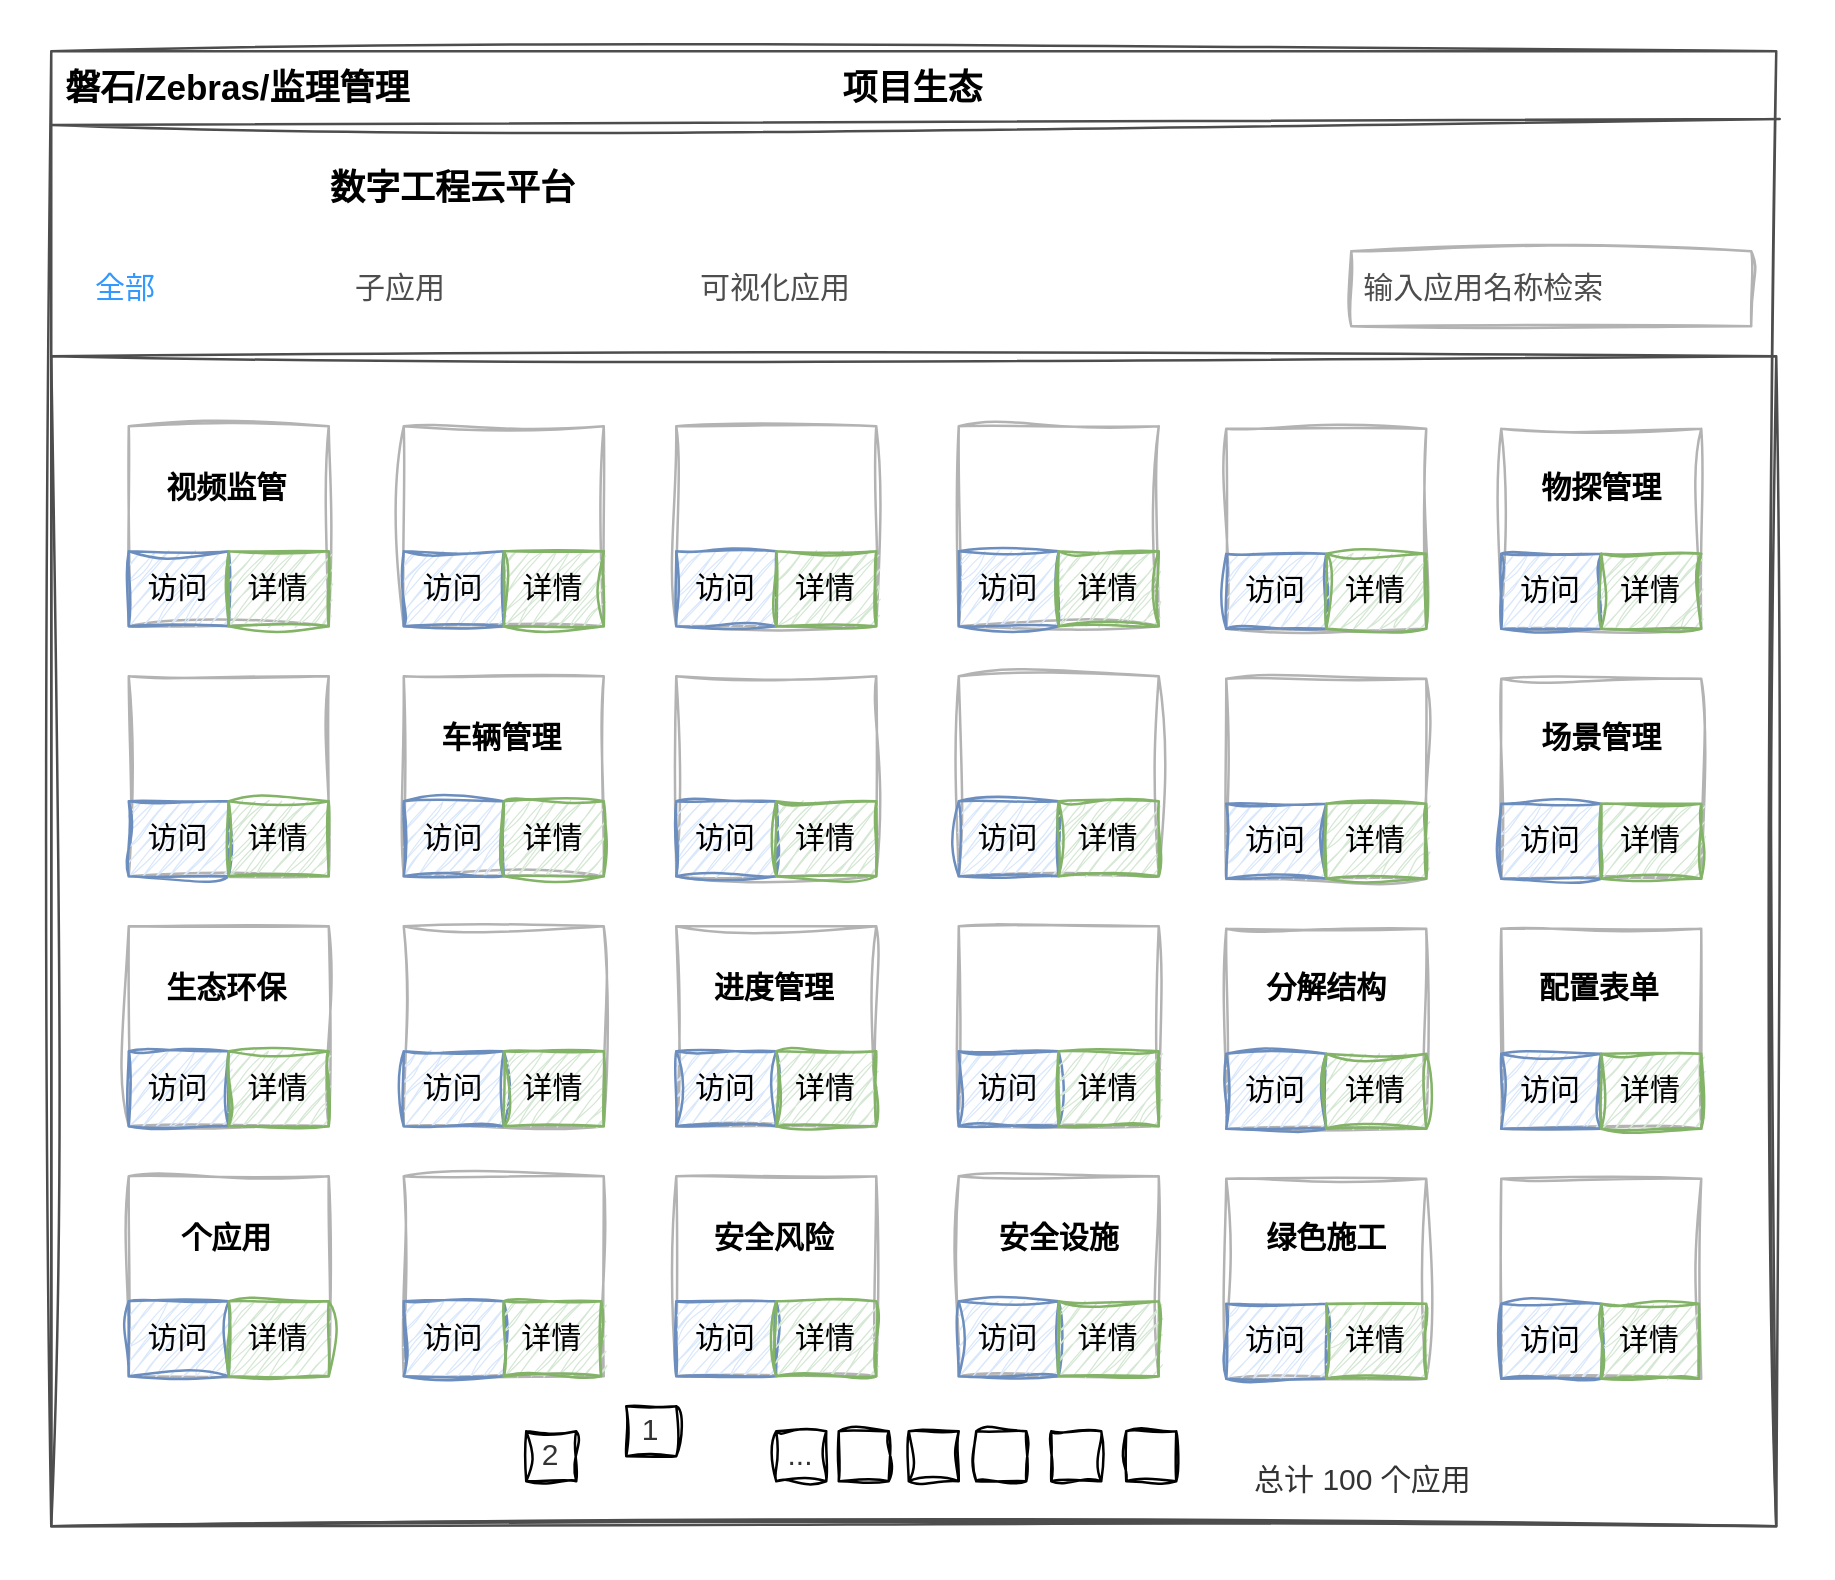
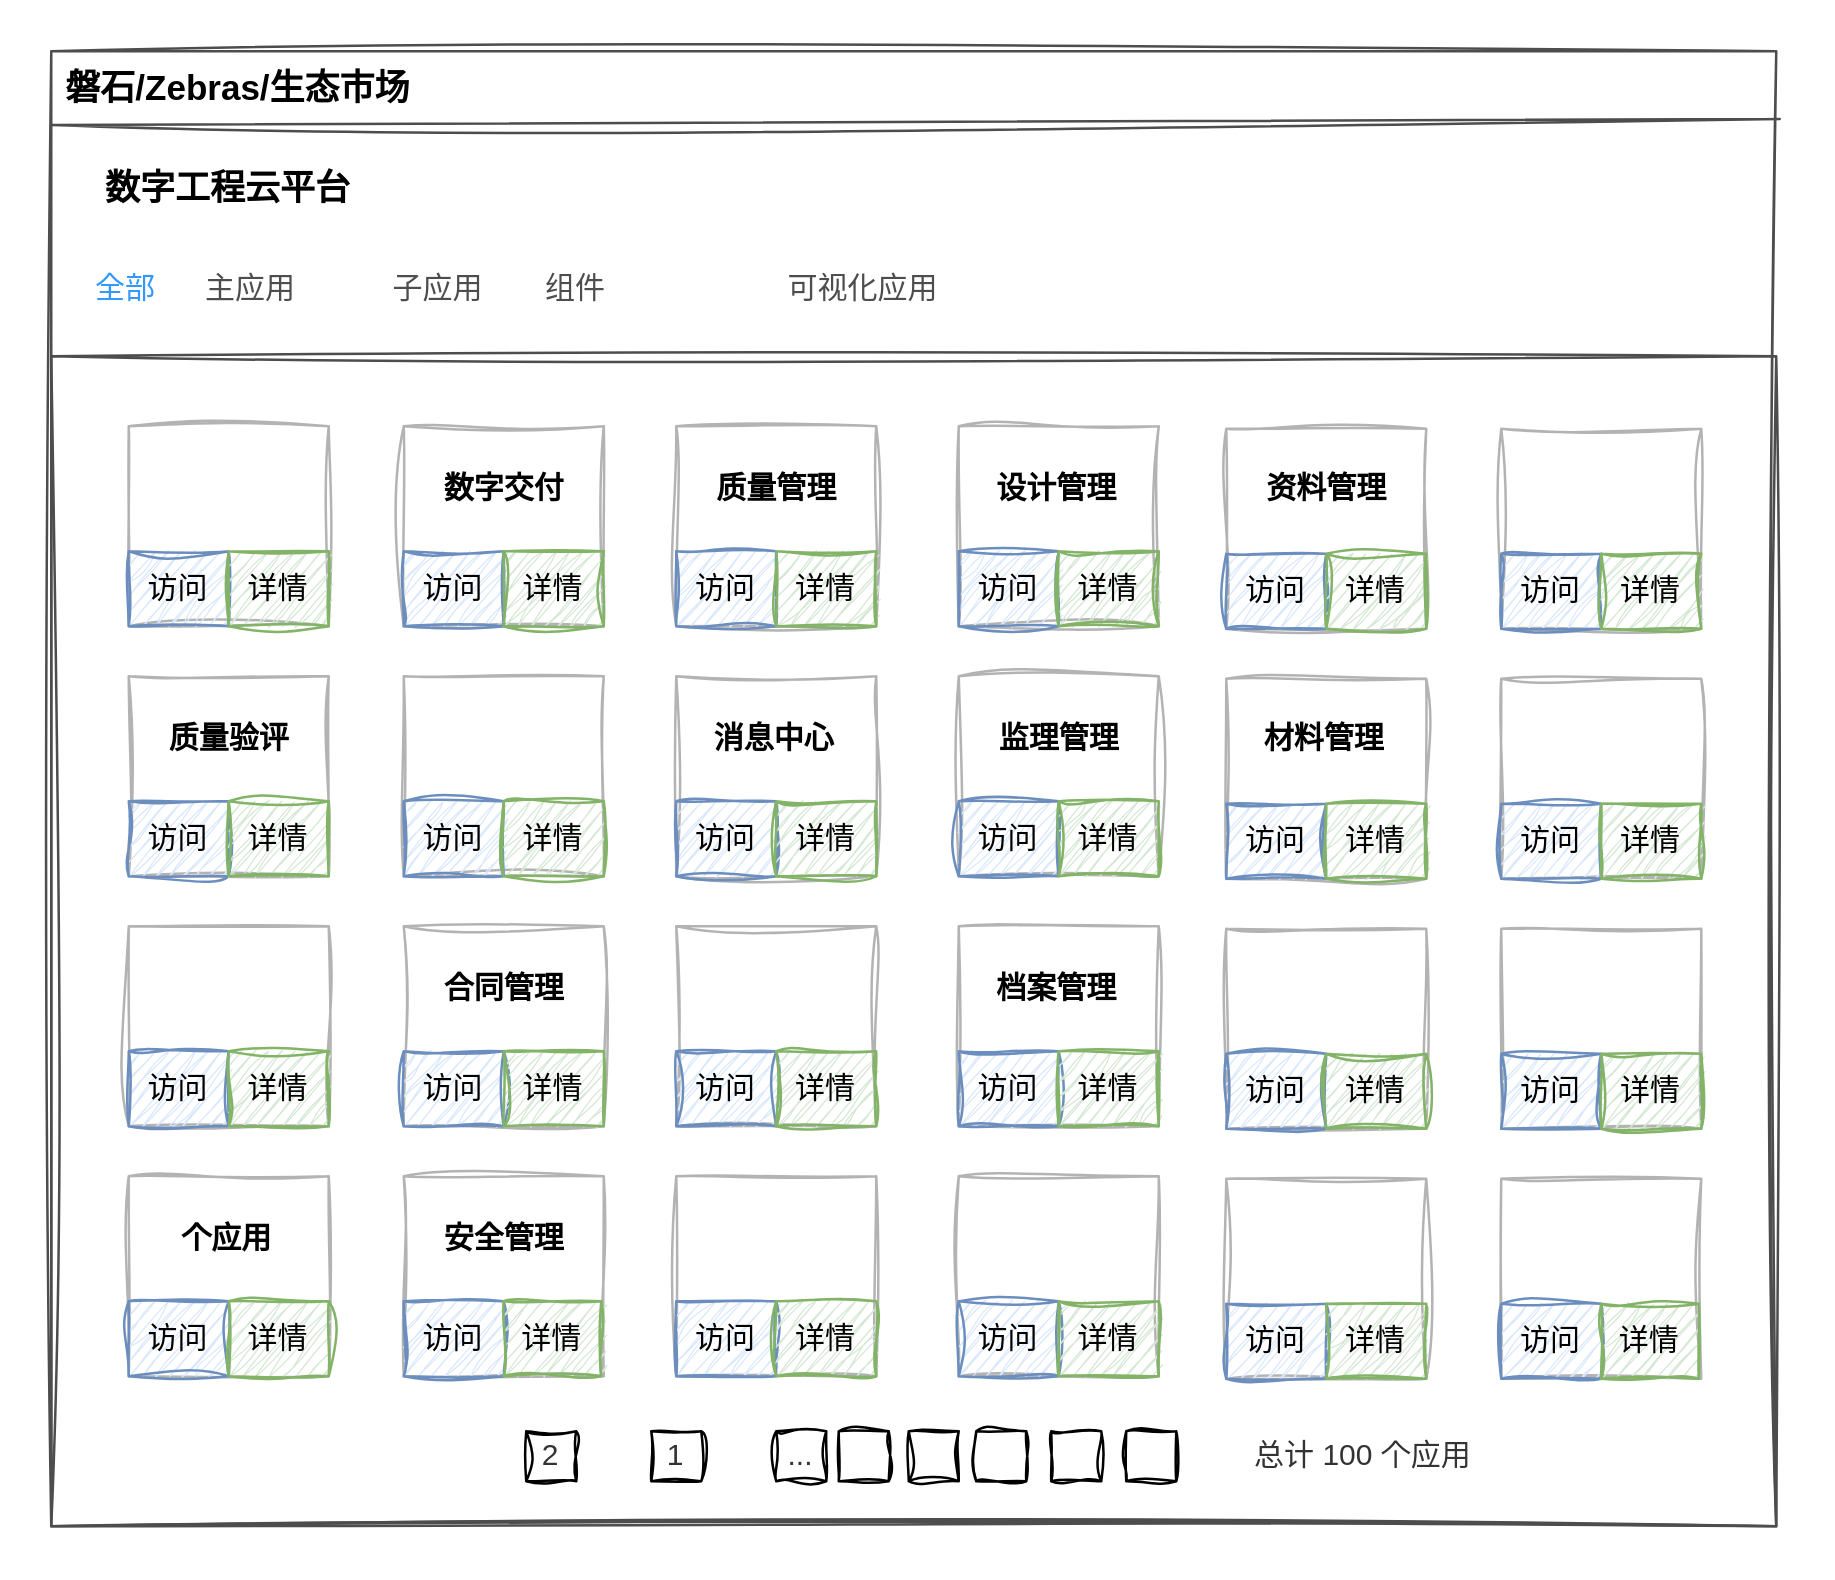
(239, 89) -> (239, 89)
(914, 89) -> none
(589, 189) -> (364, 189)
none -> (251, 289)
(401, 289) -> (439, 289)
none -> (576, 289)
(776, 289) -> (864, 289)
(1551, 289) -> none
(228, 489) -> none
none -> (505, 489)
none -> (778, 489)
none -> (1058, 489)
none -> (1328, 489)
(1603, 489) -> none
none -> (230, 739)
(503, 739) -> none
none -> (775, 739)
none -> (1060, 739)
none -> (1325, 739)
(1603, 739) -> none
(228, 989) -> none
none -> (505, 989)
(775, 989) -> none
none -> (1058, 989)
(1328, 989) -> none
(1600, 989) -> none
none -> (505, 1239)
(775, 1239) -> none
(1059, 1239) -> none
(1328, 1239) -> none
(651, 1431) -> (676, 1456)
(1364, 1481) -> (1364, 1456)
